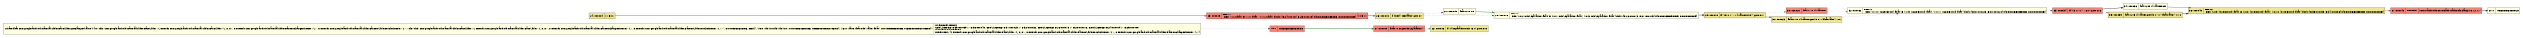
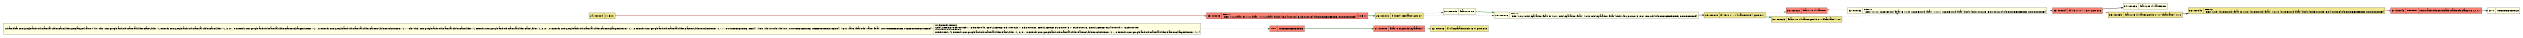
(2178, 7) -> none
(1836, 12) -> (1838, 10)
